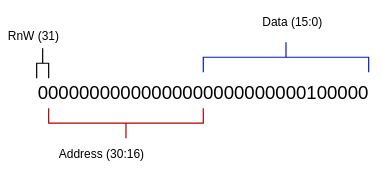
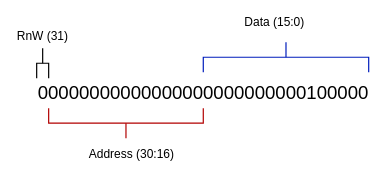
(292, 21) -> (274, 21)
(33, 33) -> (42, 33)
(101, 153) -> (131, 153)
